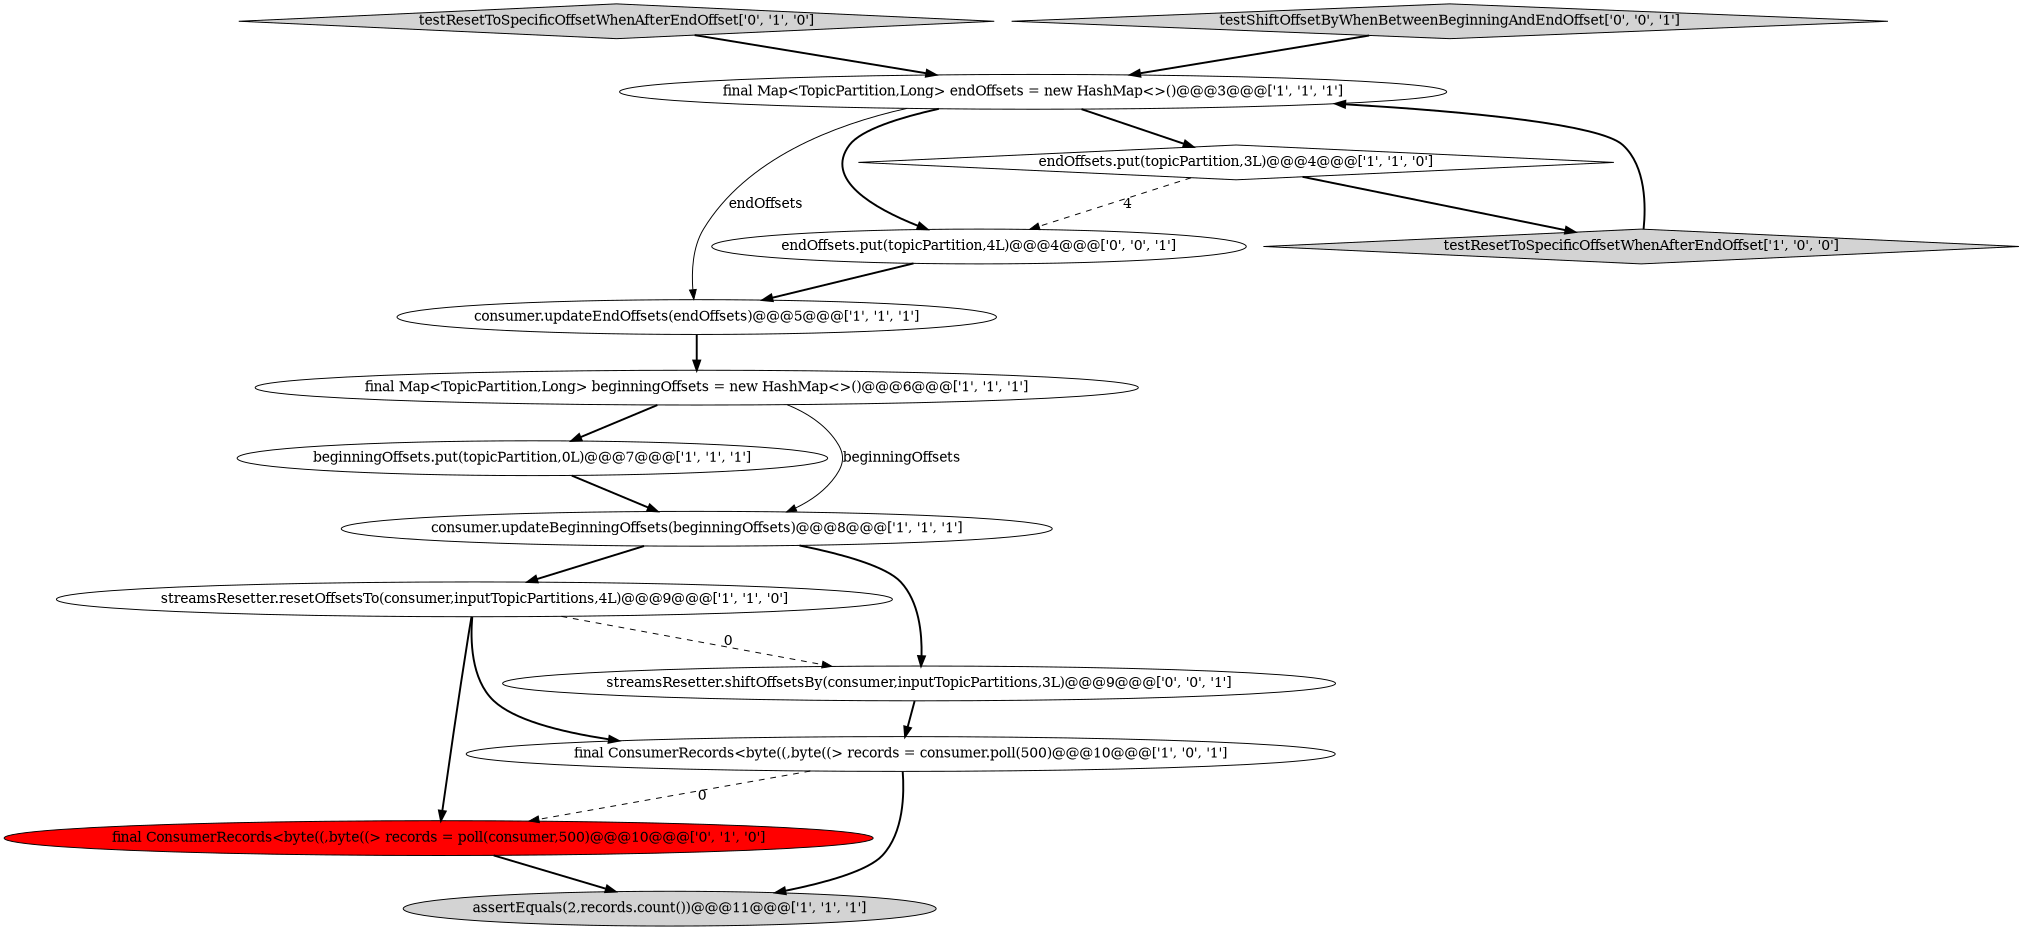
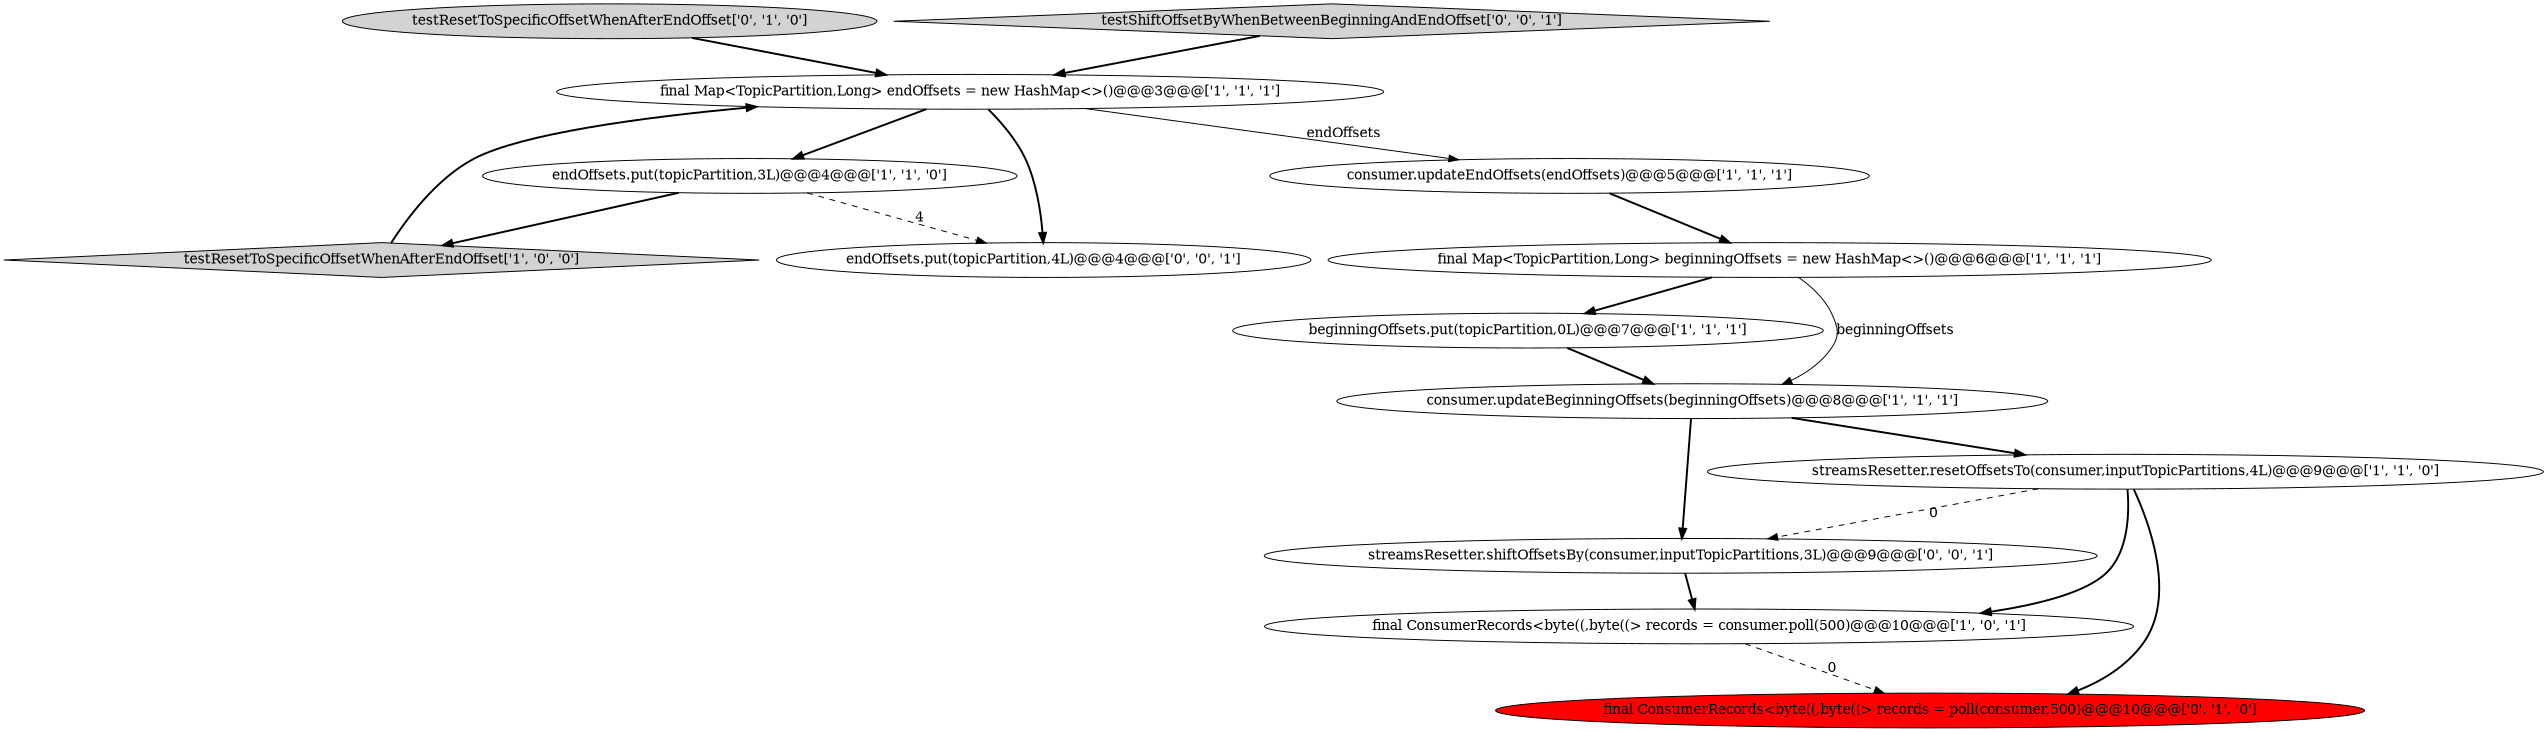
(617, 21) -> (610, 21)
(1236, 162) -> (750, 176)
(843, 281) -> none
(670, 909) -> none
